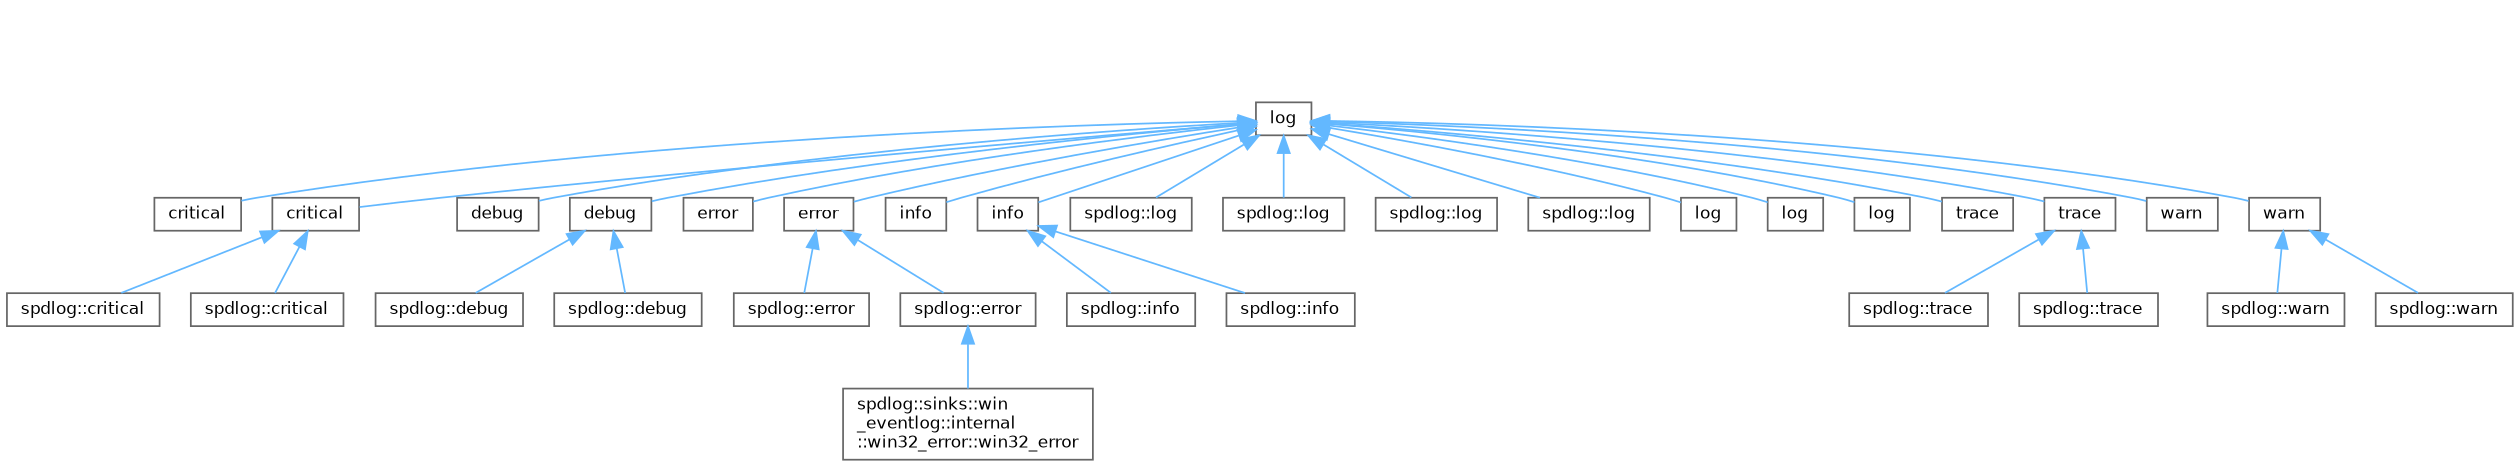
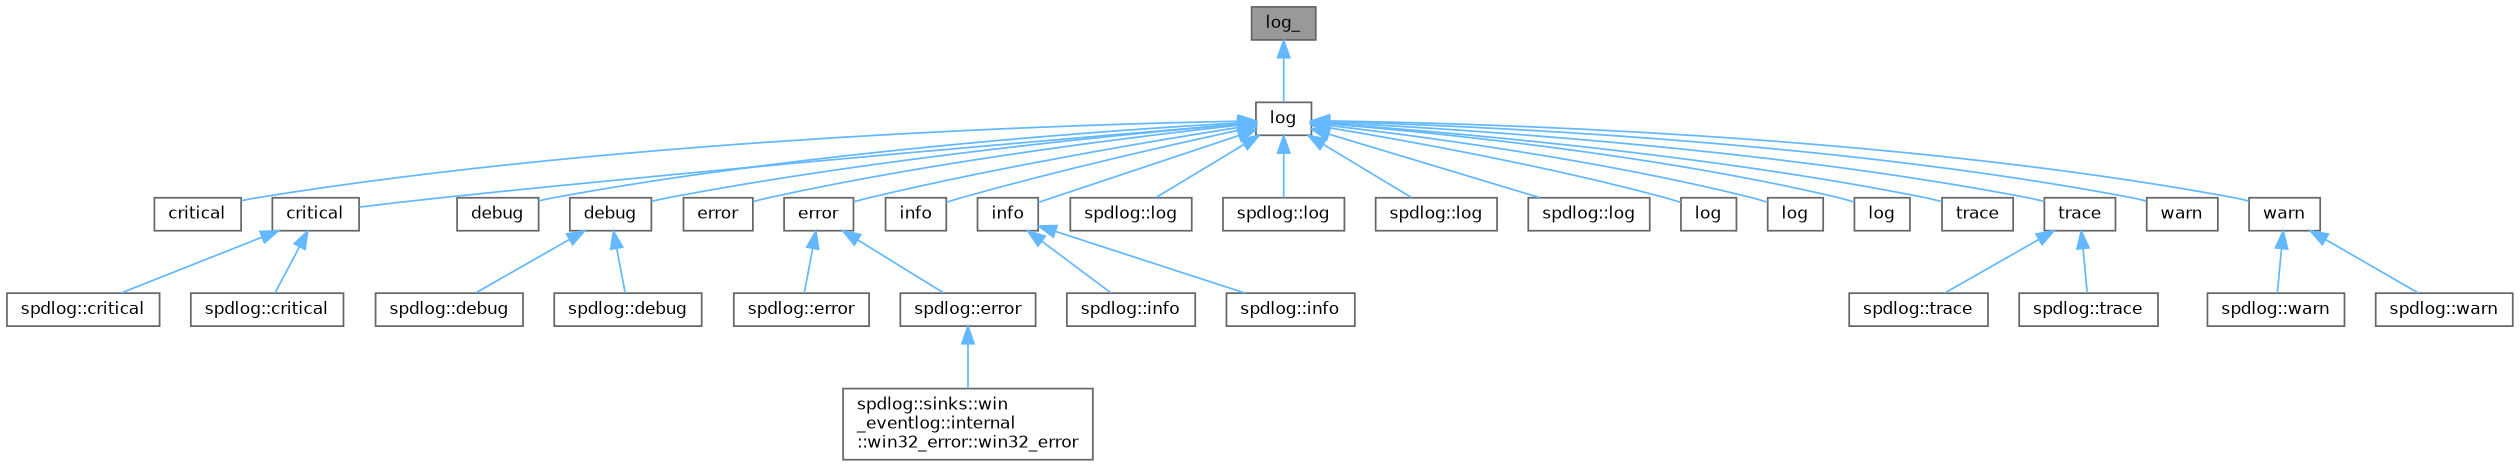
none -> (1284, 23)
